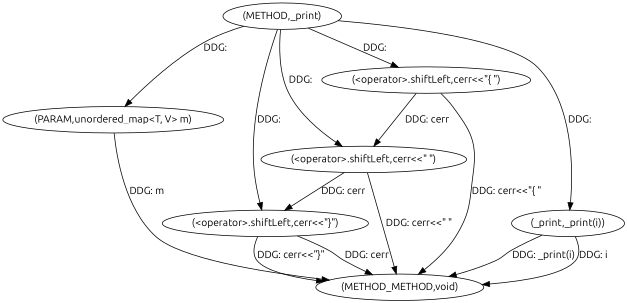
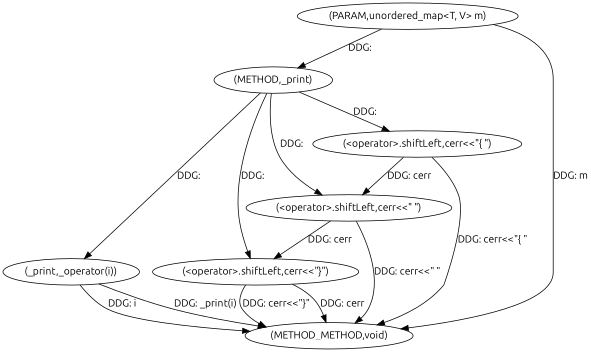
(182, 56) -> (343, 47)
(568, 223) -> (71, 272)
